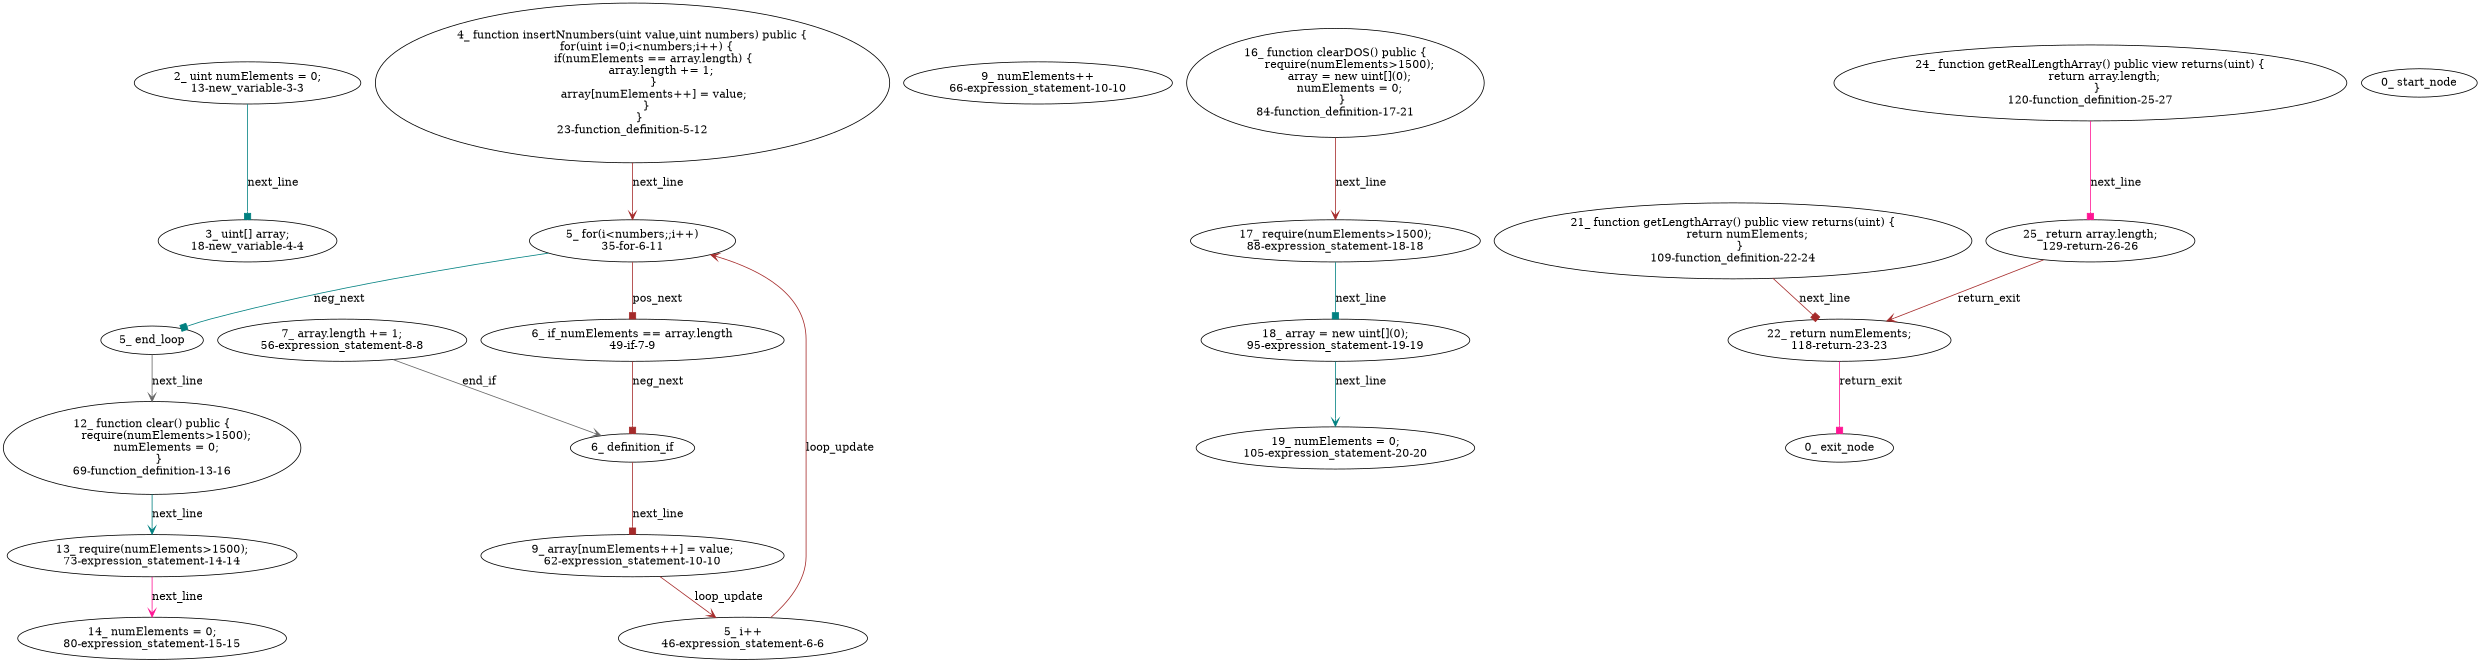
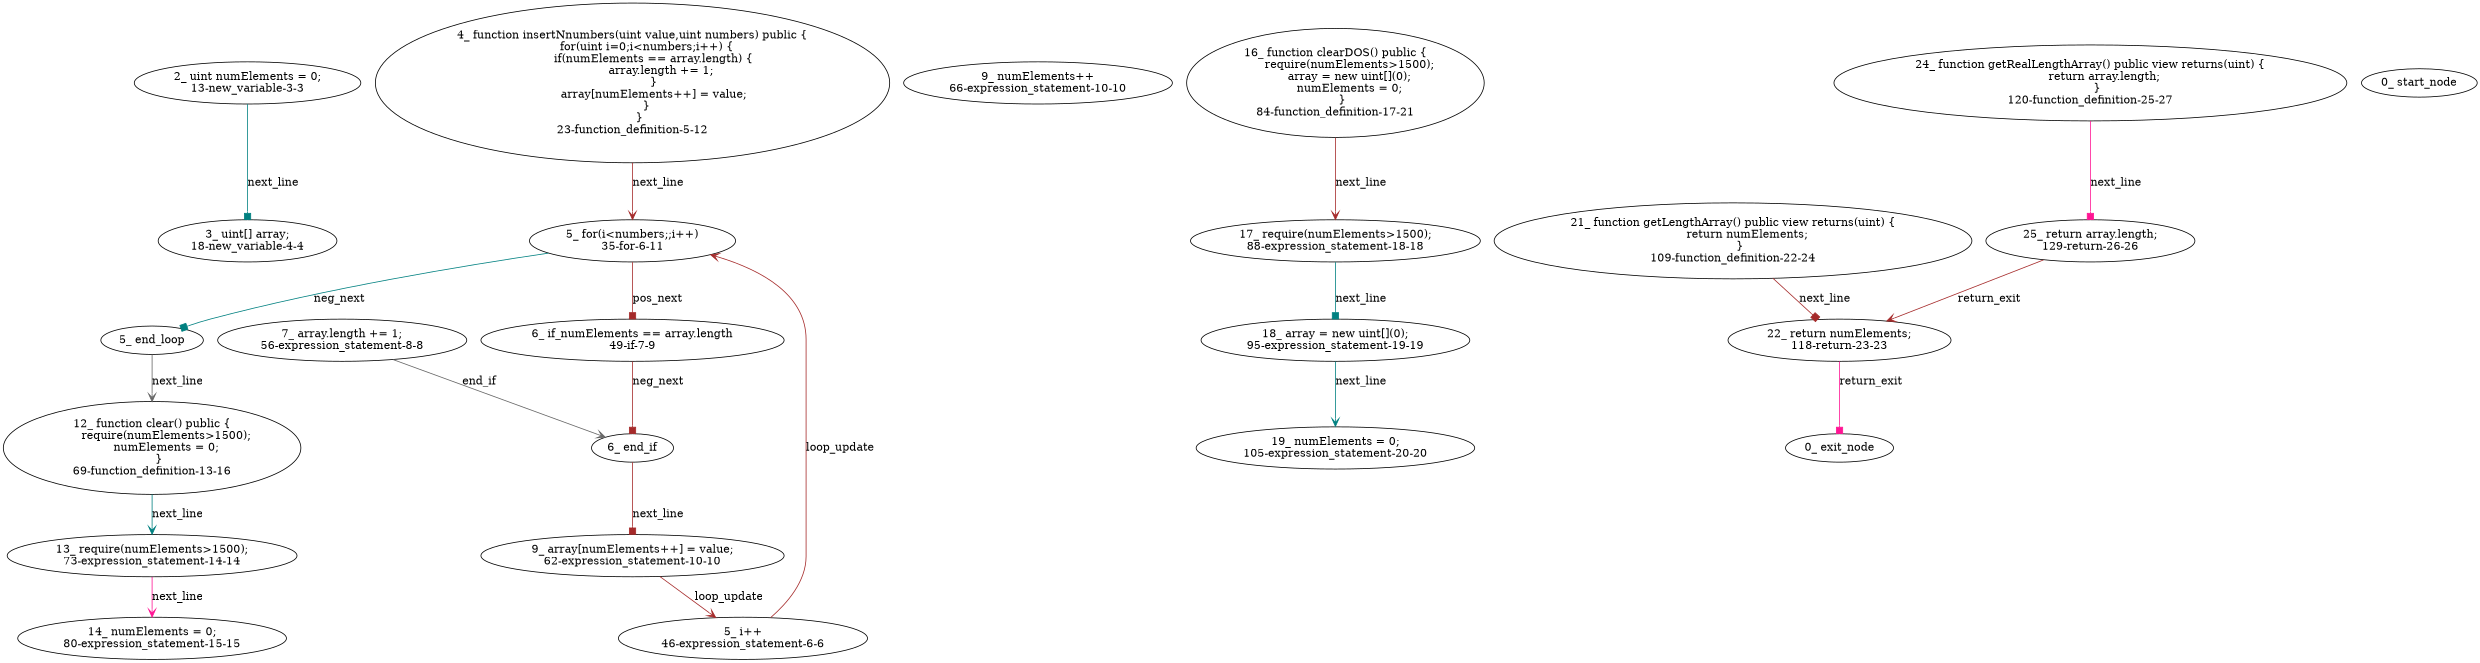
(633, 448) -> (633, 448)
